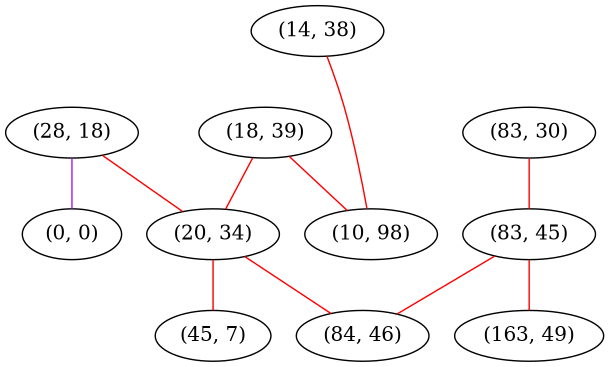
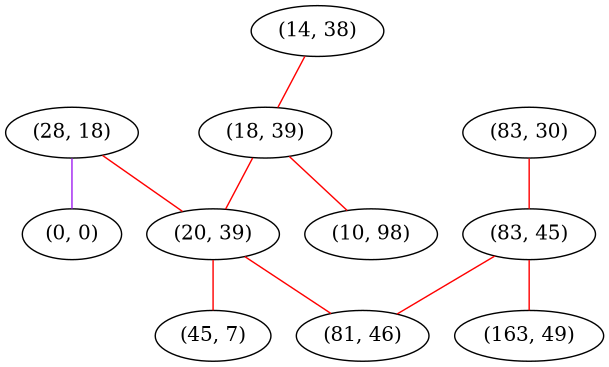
(351, 131) -> (291, 82)
(213, 234) -> (213, 234)
(363, 336) -> (363, 336)
